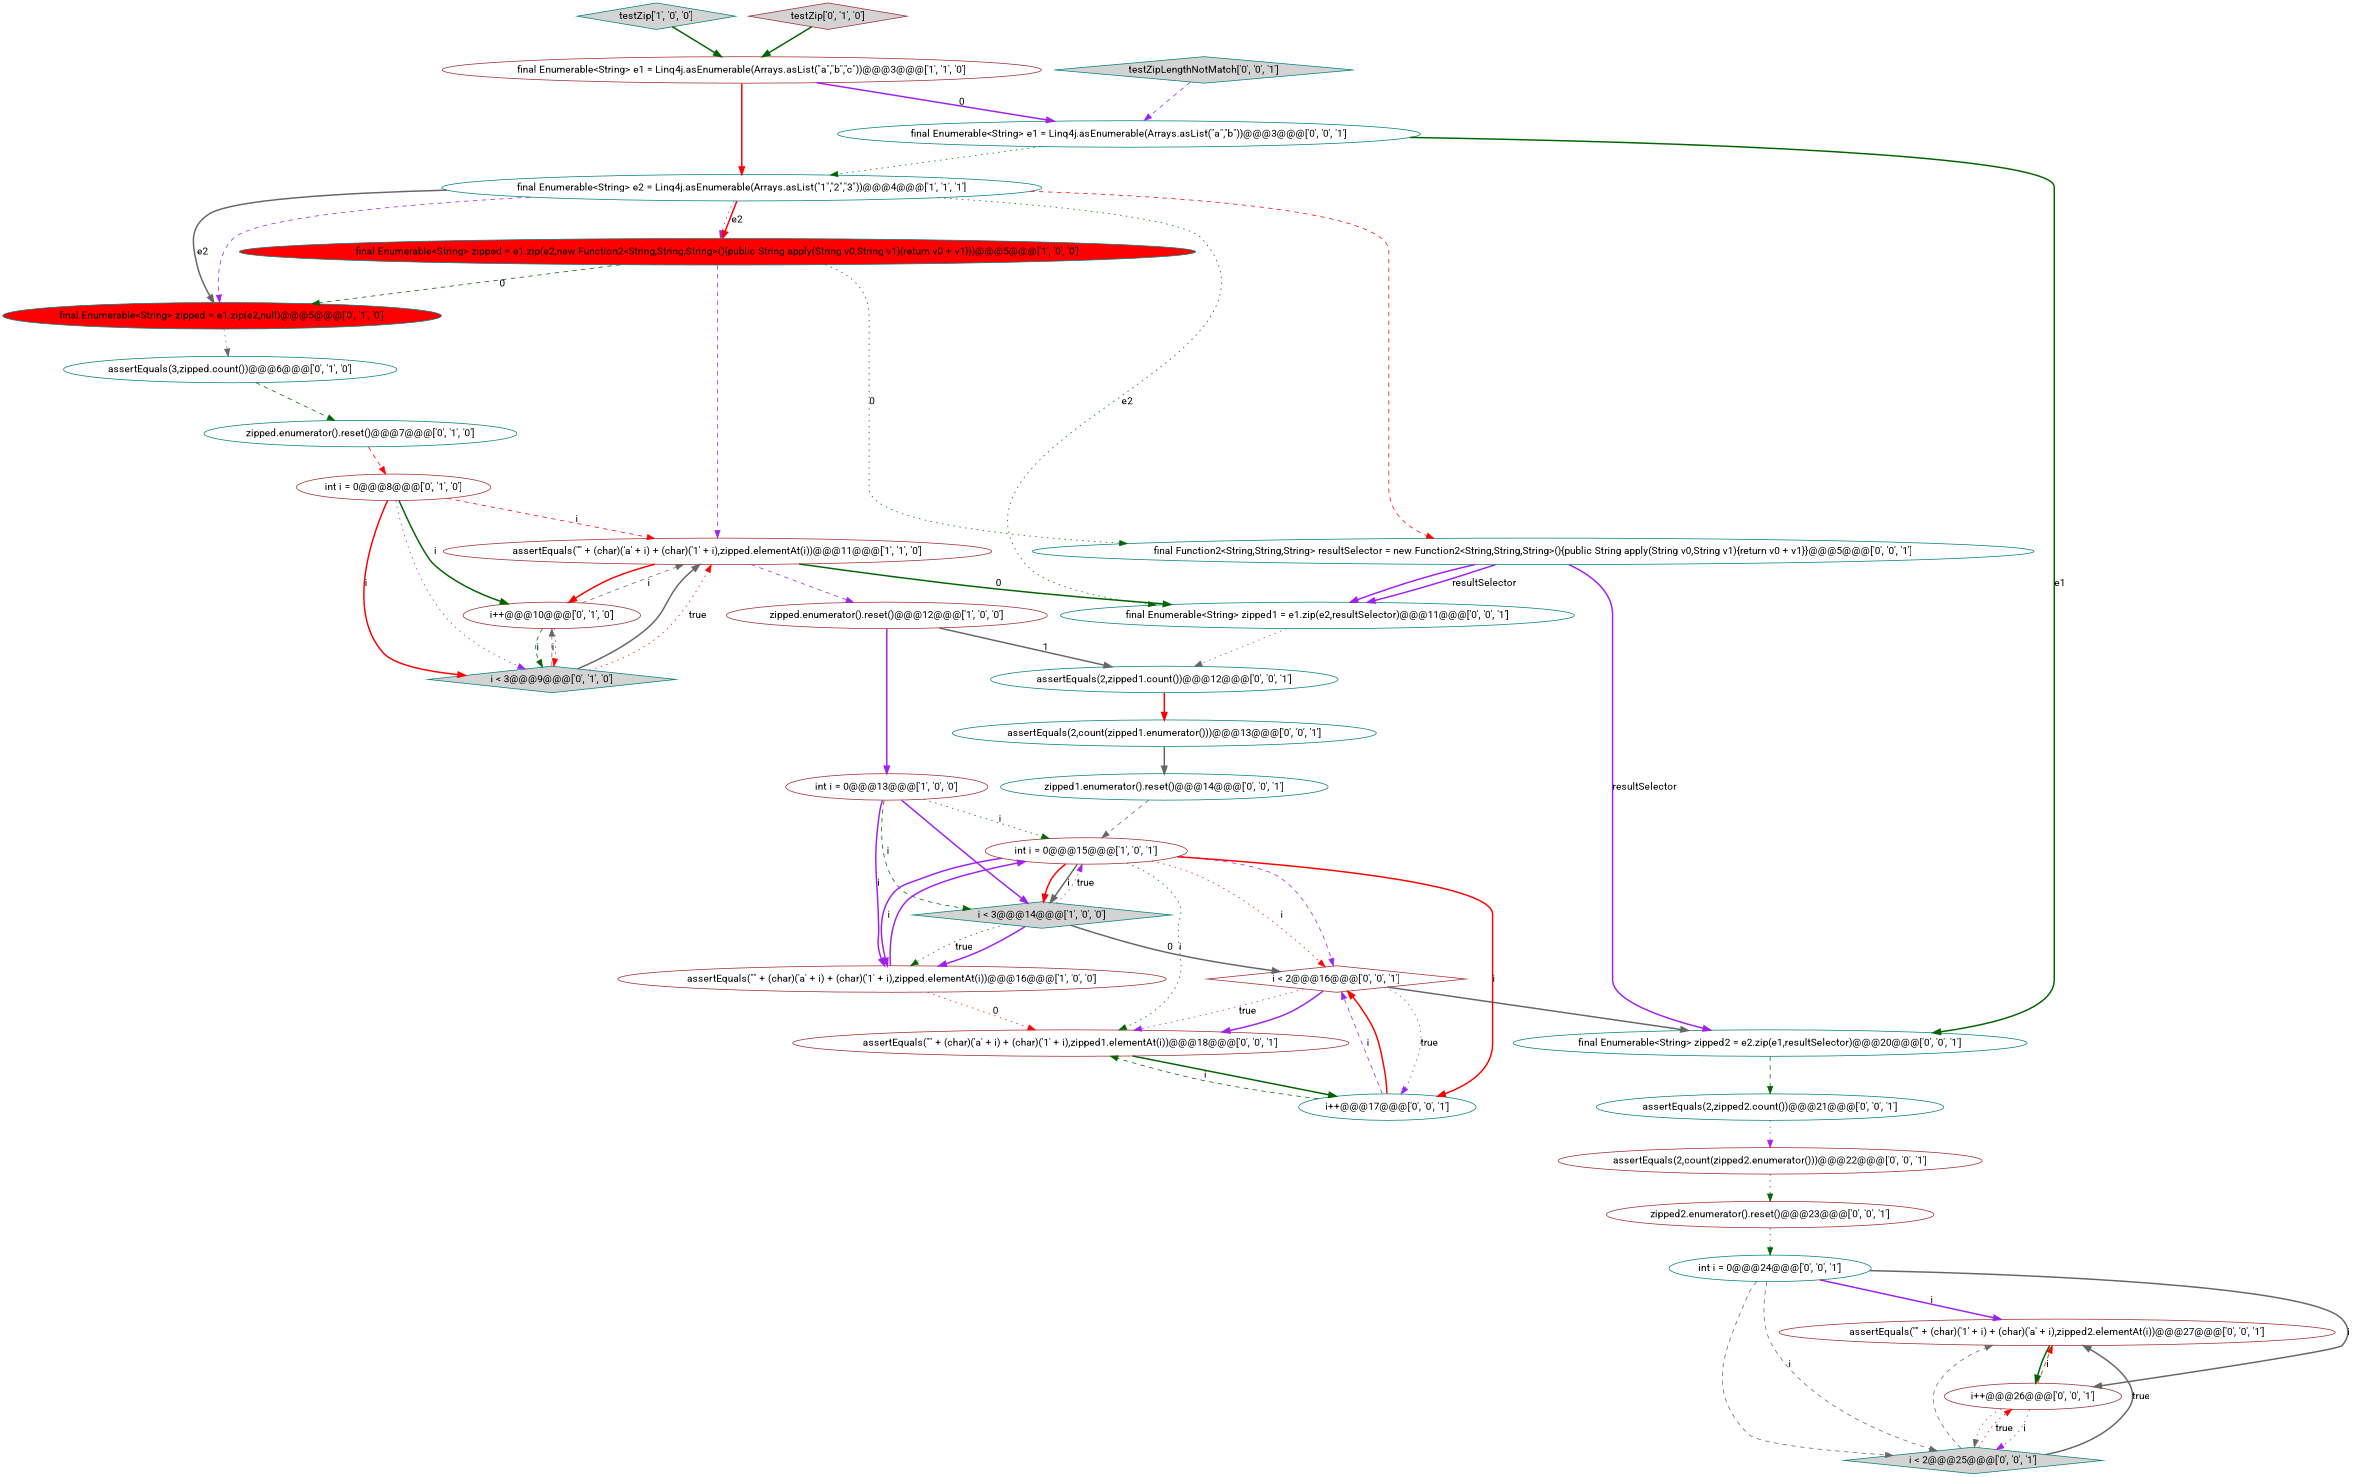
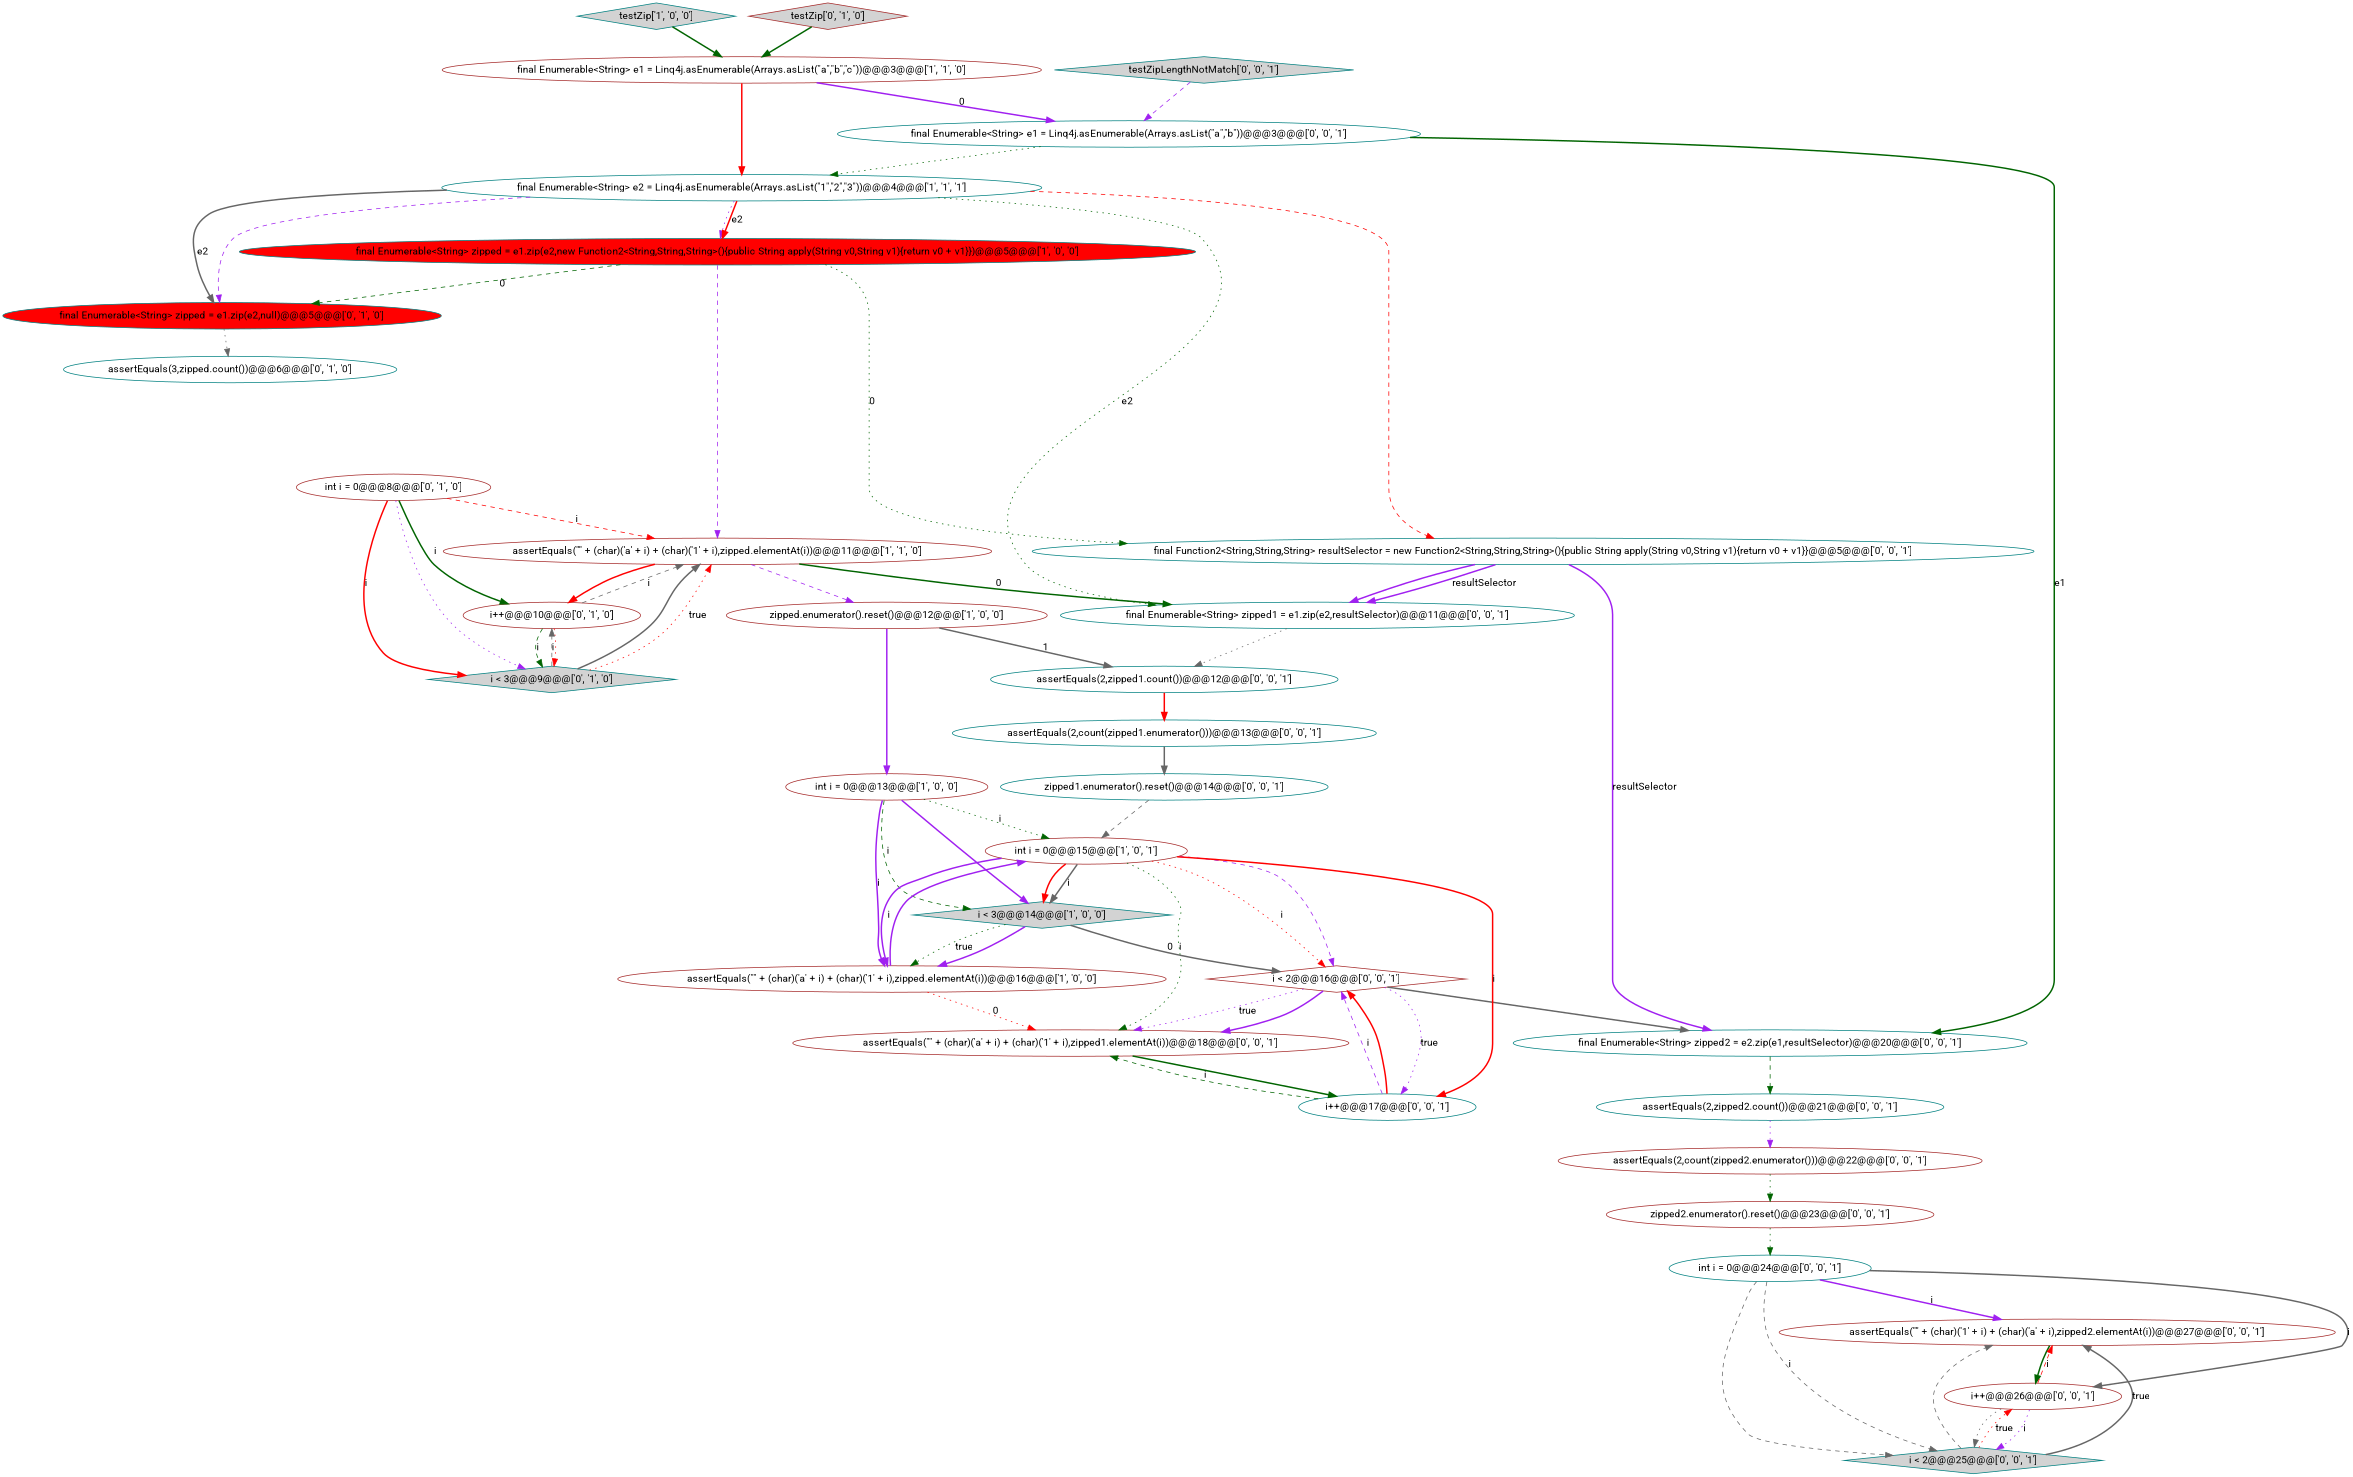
(360, 434) -> none
(1070, 889) -> none
